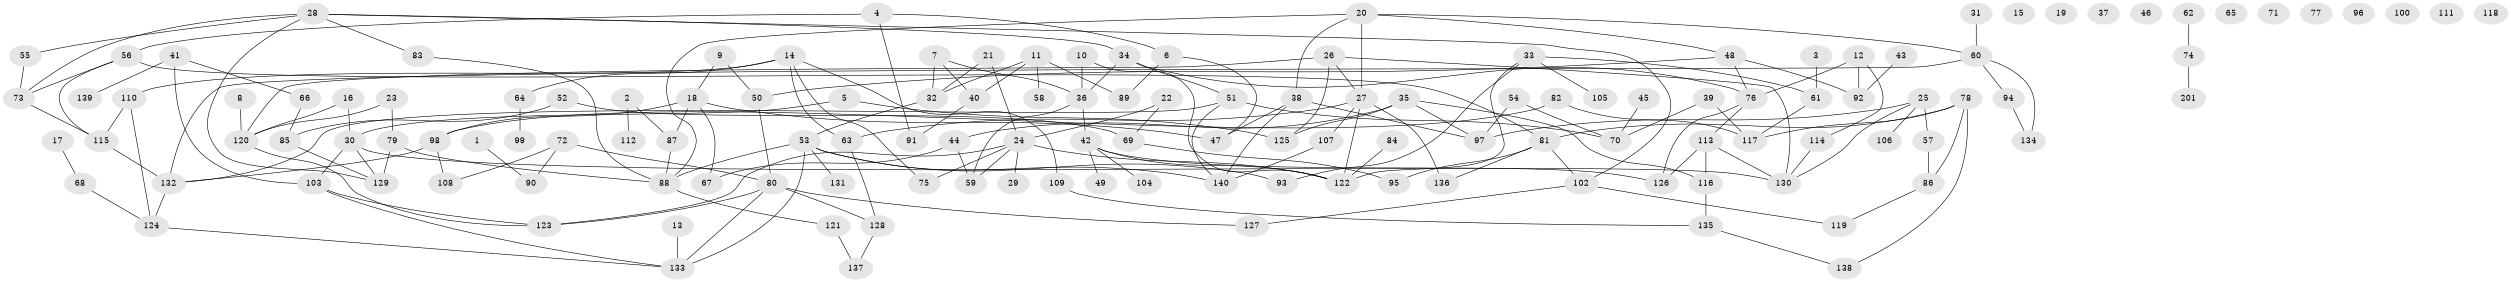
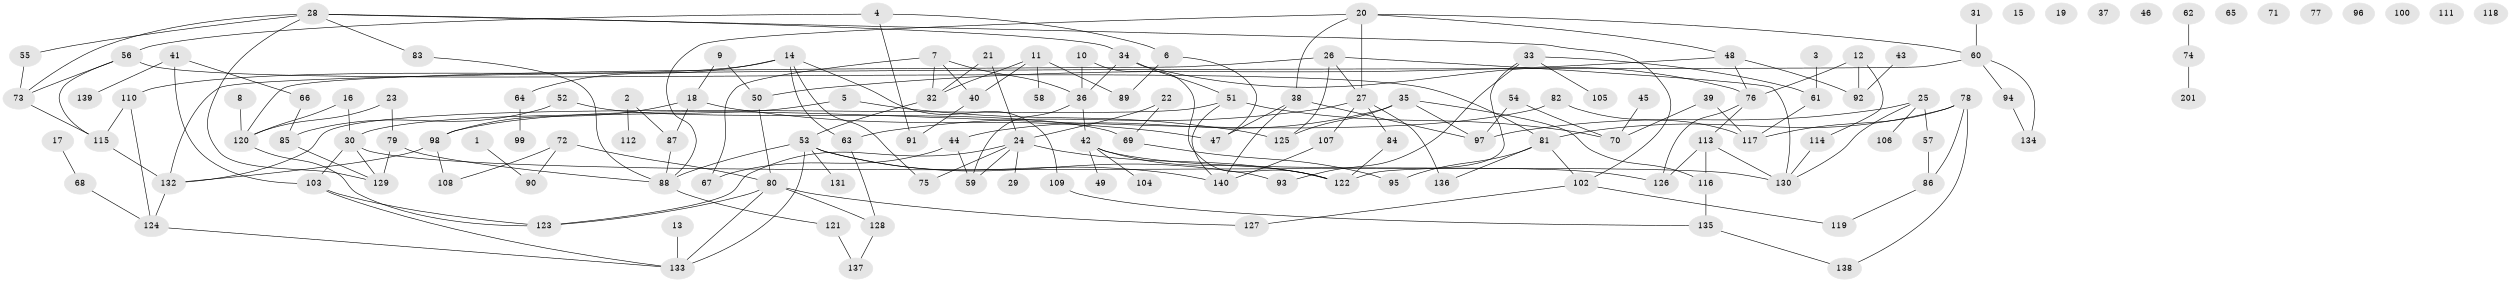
(715, 139) -> (755, 81)
(1352, 141) -> (1377, 120)
